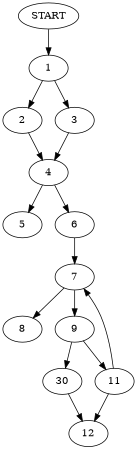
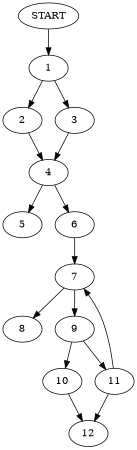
(62, 381) -> (62, 381)
